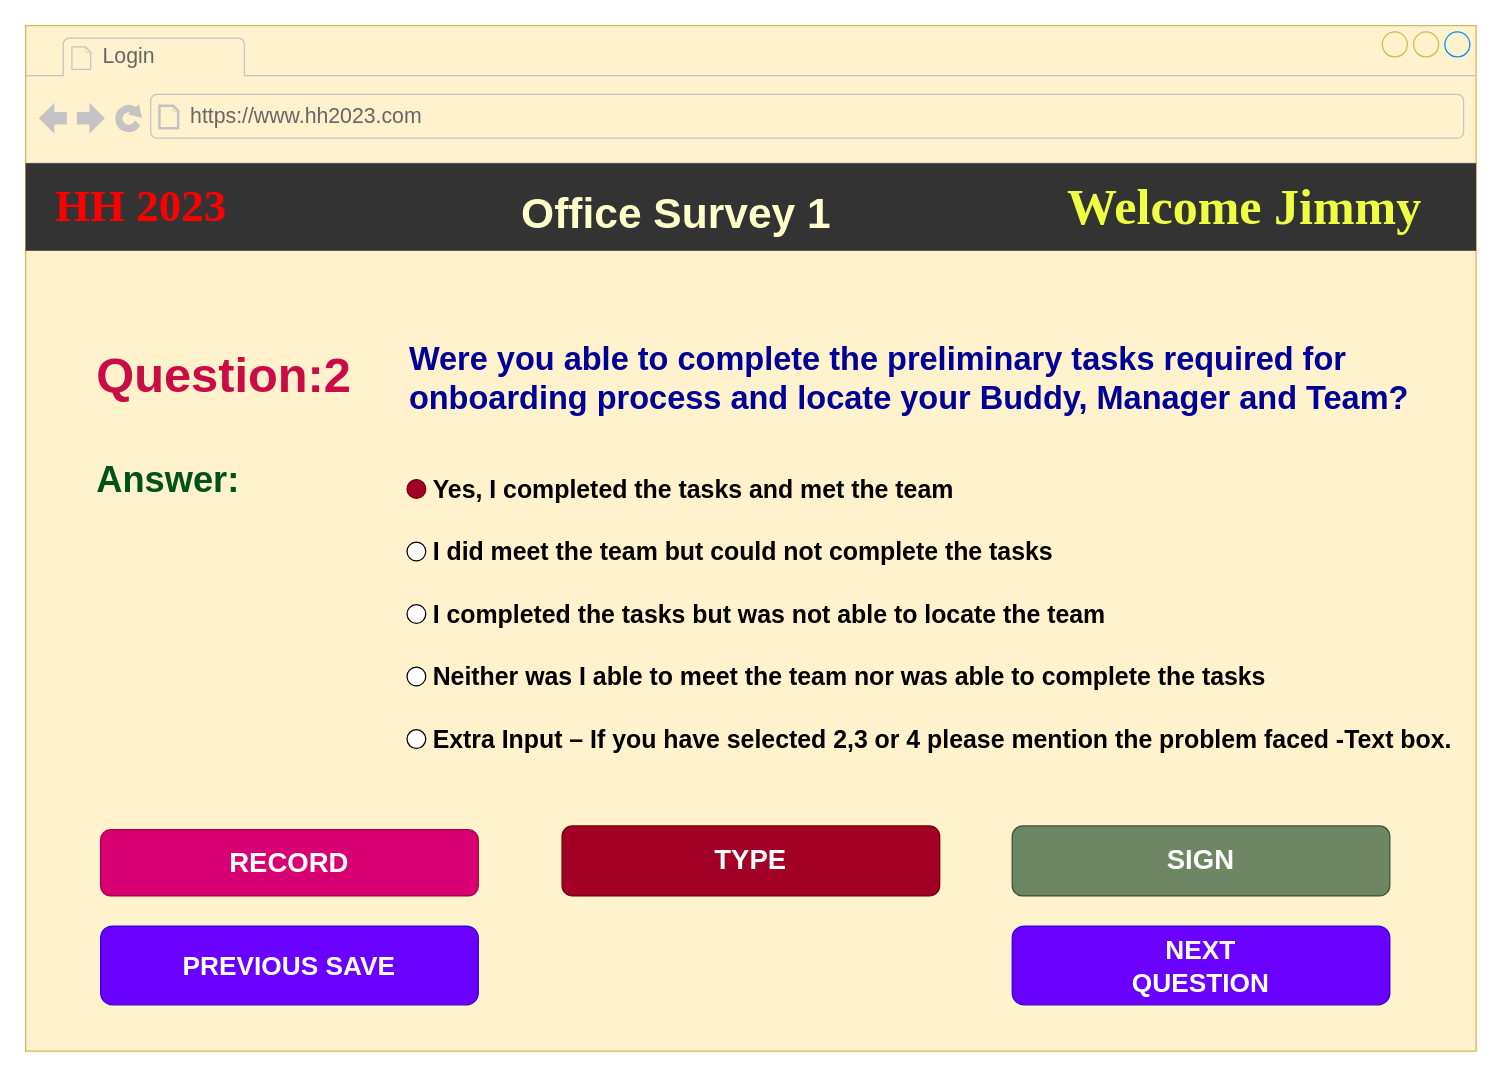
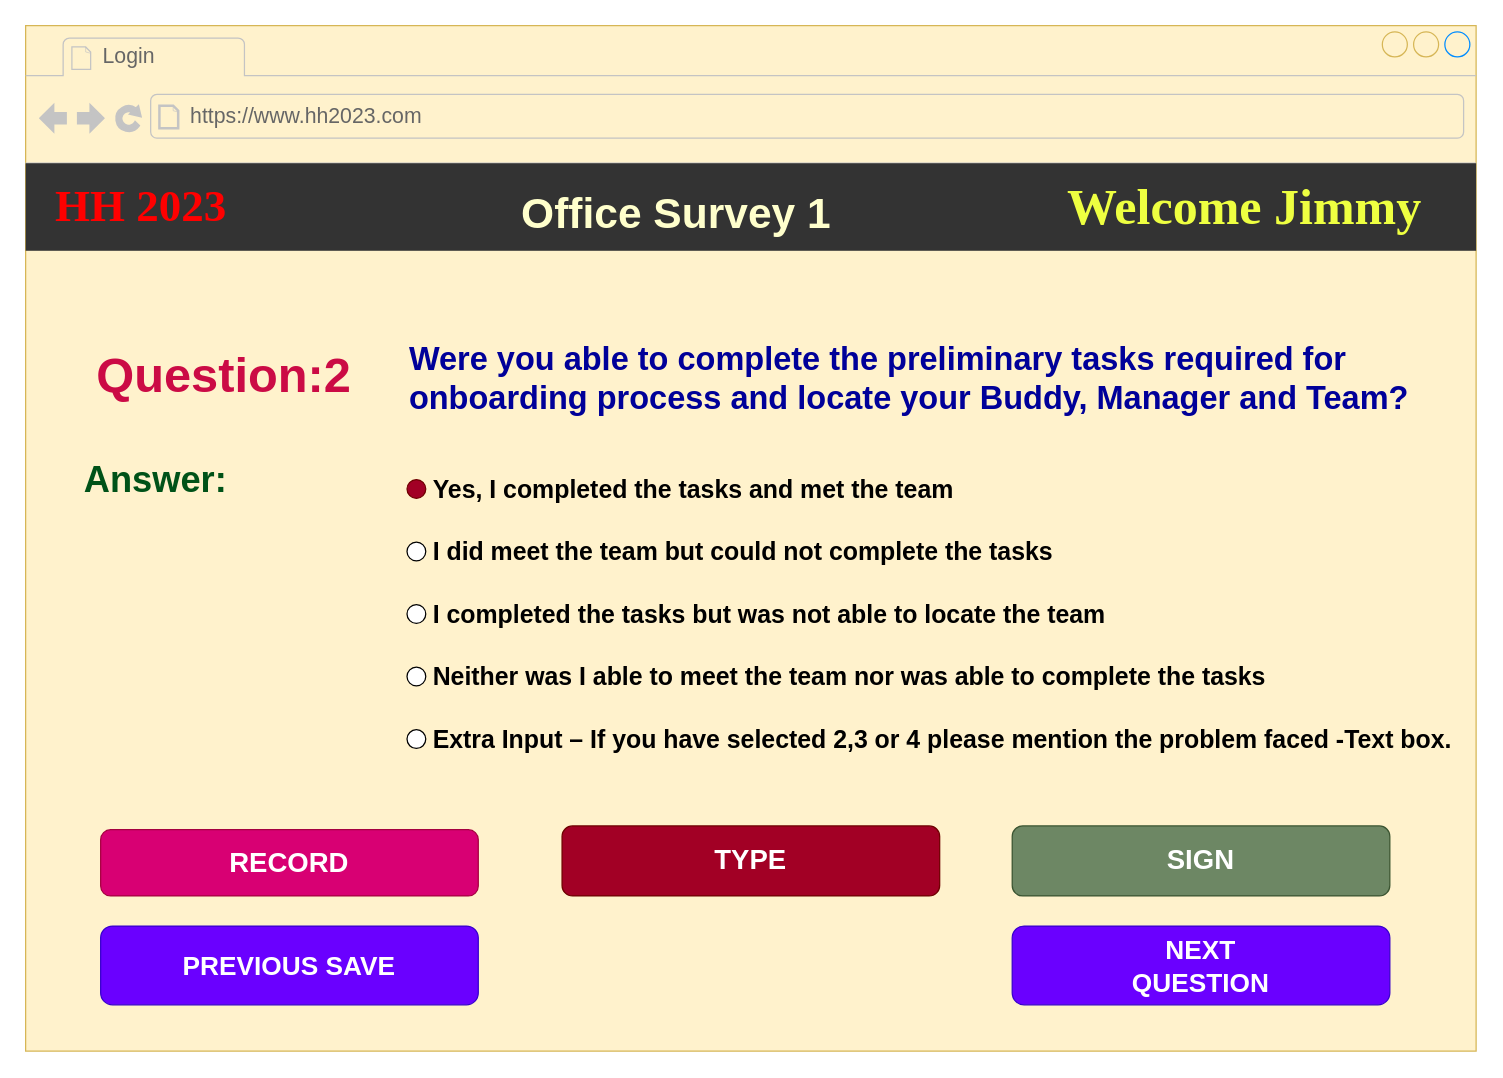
(244, 476) -> (232, 476)
